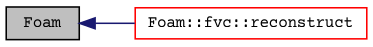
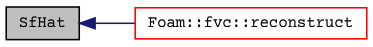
(43, 23) -> (43, 23)
